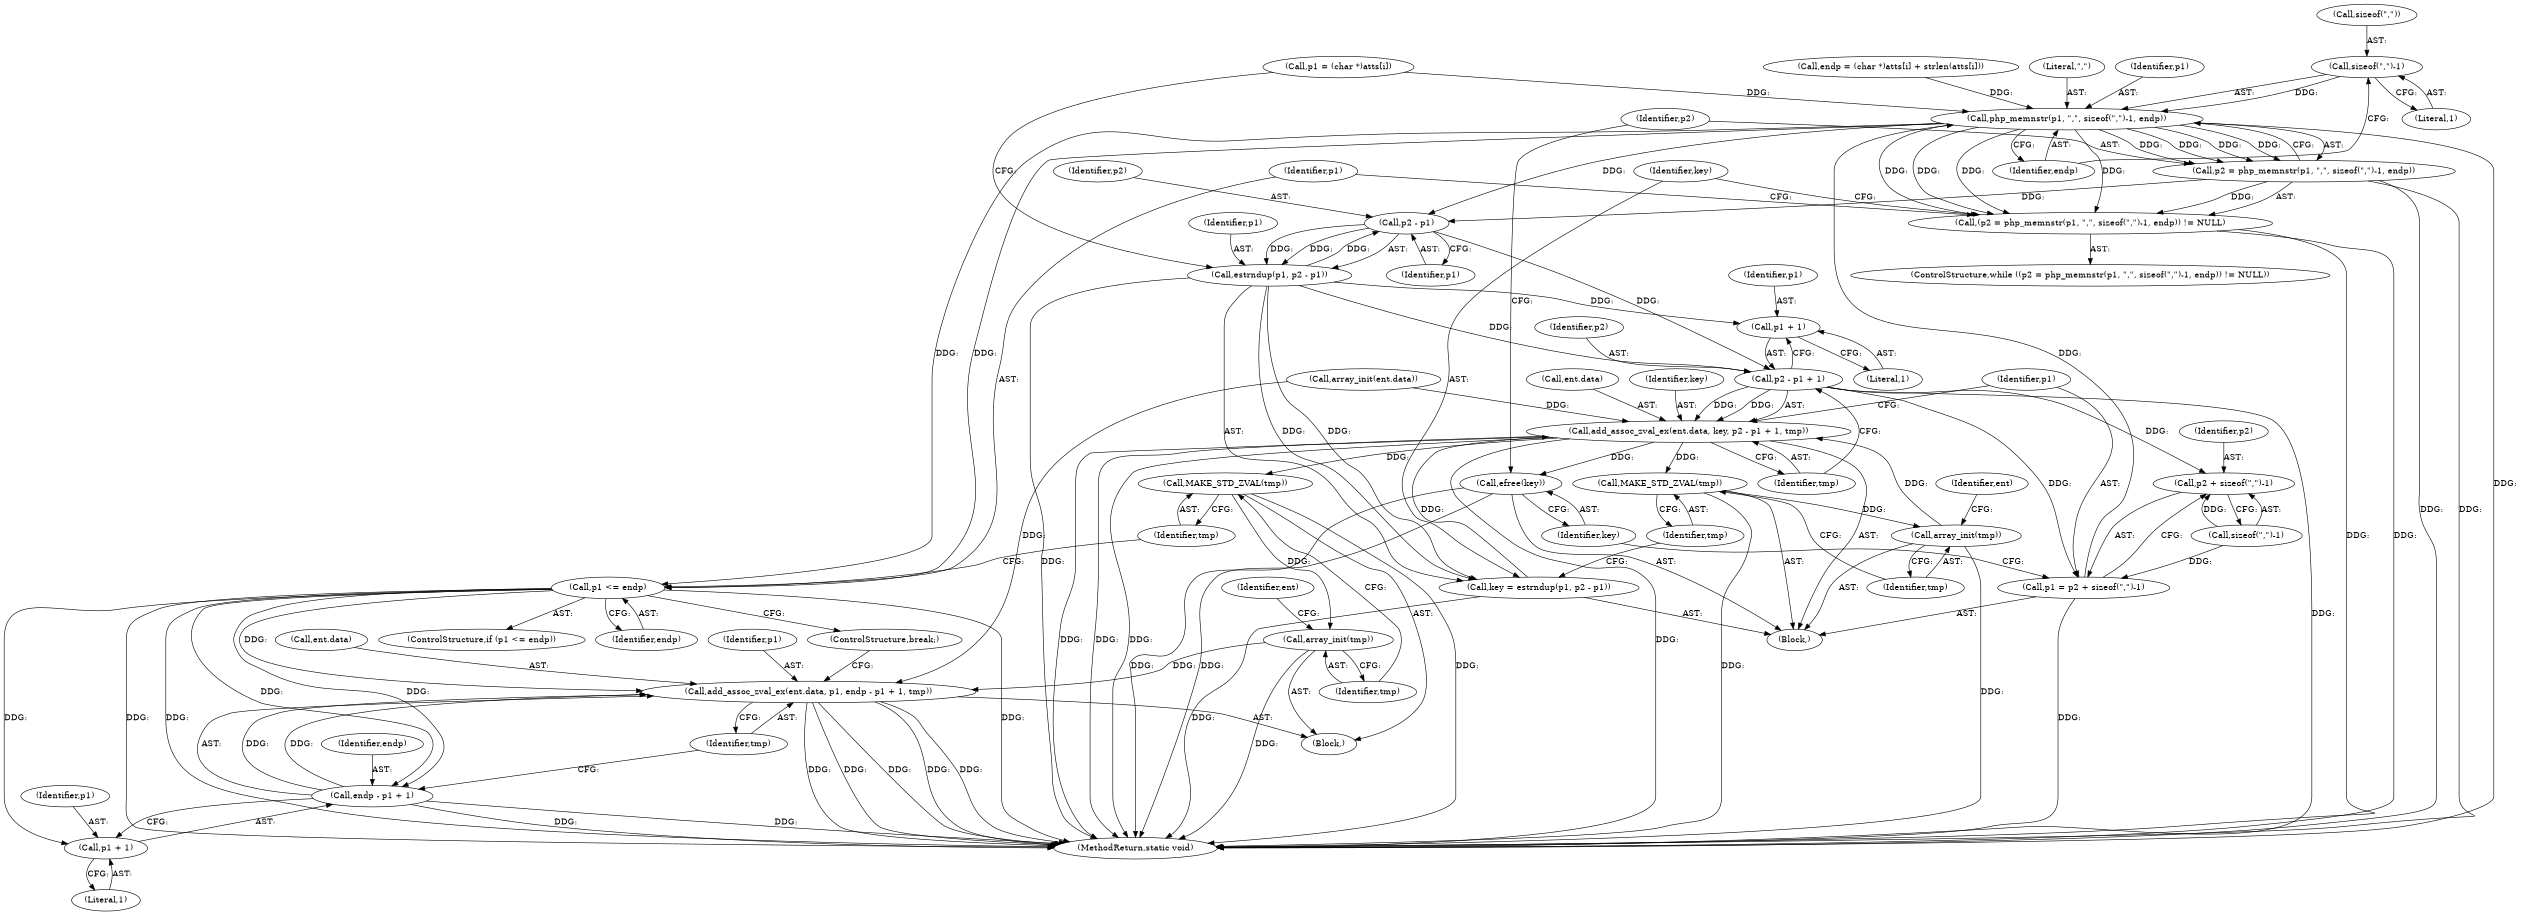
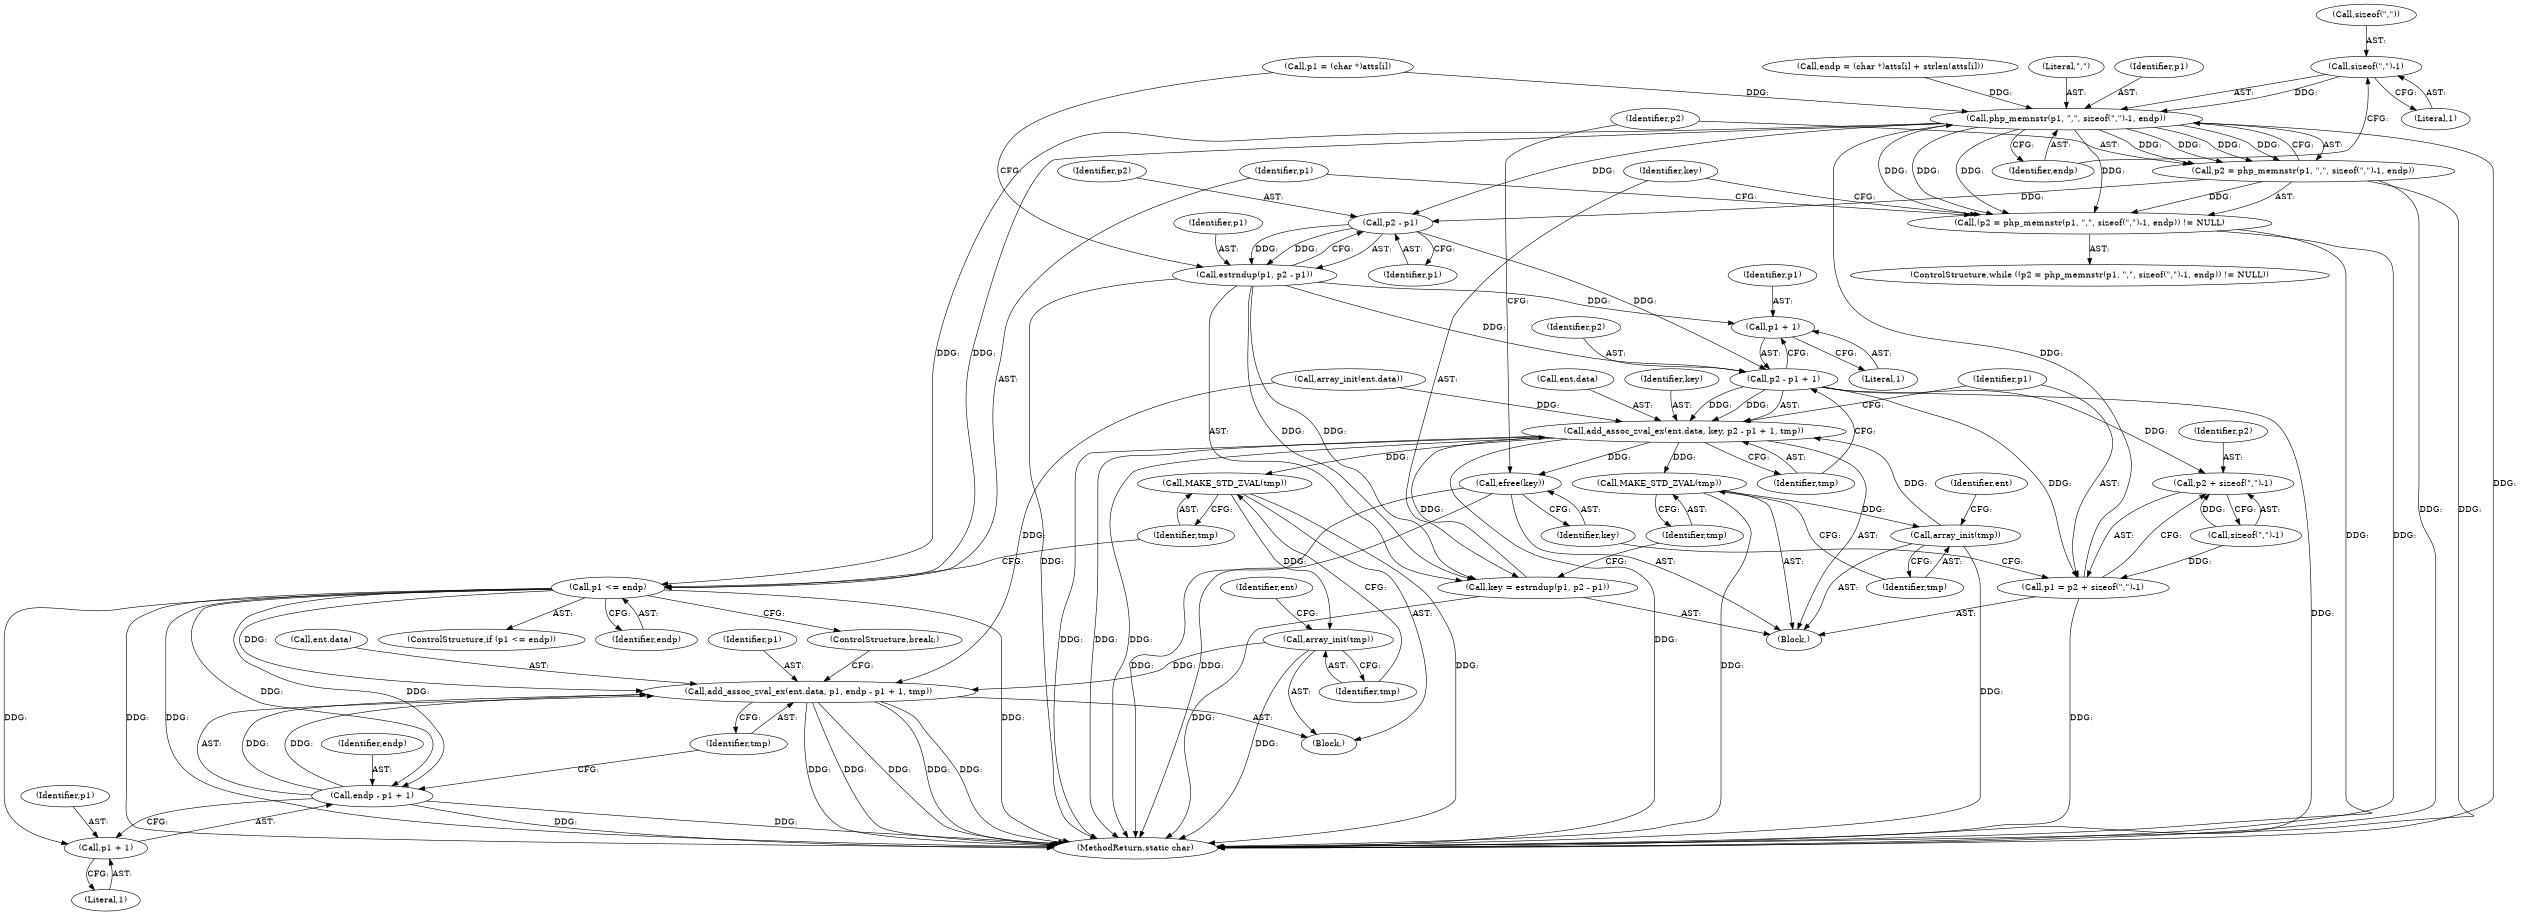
(1360, 249) -> (1344, 249)
(1136, 848) -> (1136, 848)
